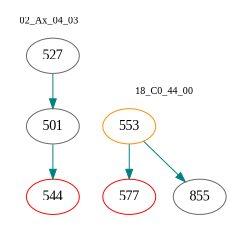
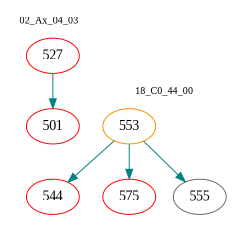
(53, 56) -> (53, 56)
(53, 126) -> (53, 126)
(53, 157) -> (102, 152)
(129, 197) -> (129, 197)
(200, 197) -> (200, 197)
